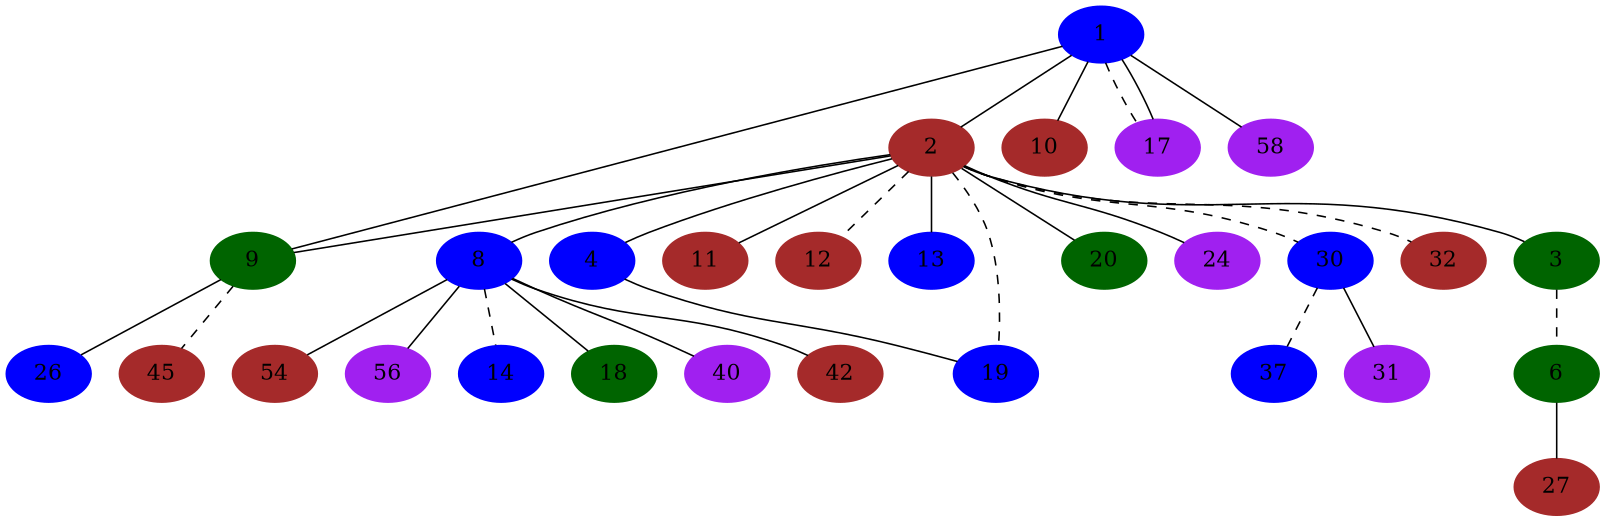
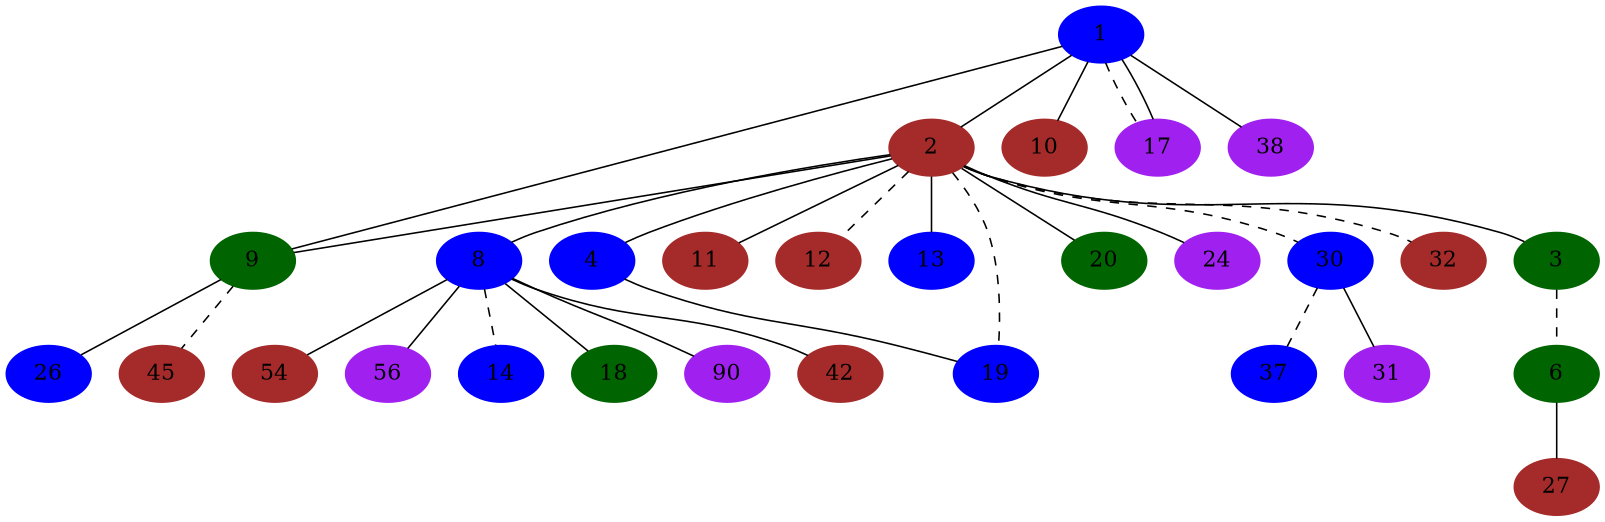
(1271, 148) -> (1271, 148)
(727, 374) -> (727, 374)
